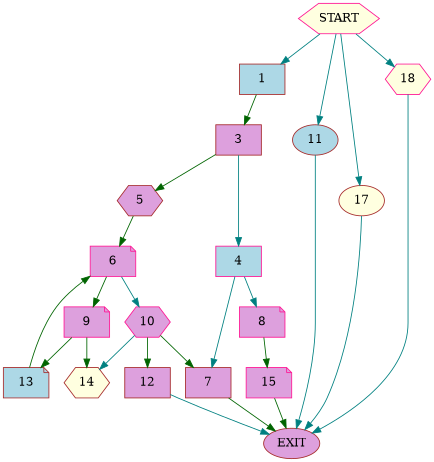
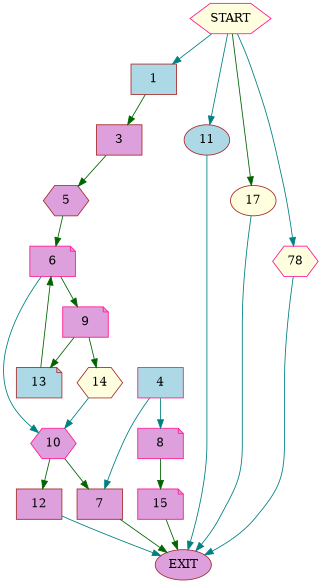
(408, 79) -> (295, 261)
(350, 105) -> (241, 105)
(239, 196) -> none
(120, 349) -> (79, 410)
